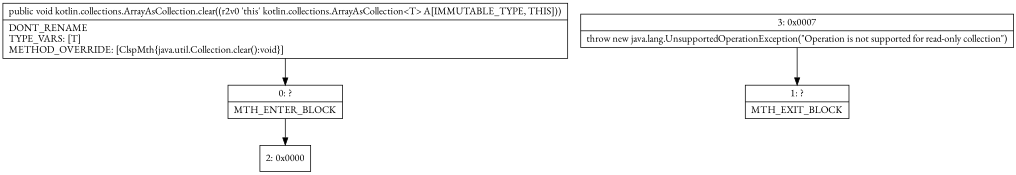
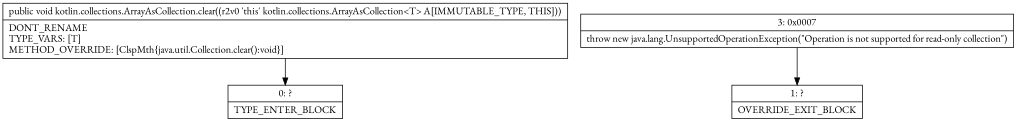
(285, 110) -> (285, 110)
(797, 110) -> (797, 110)
(285, 158) -> none
